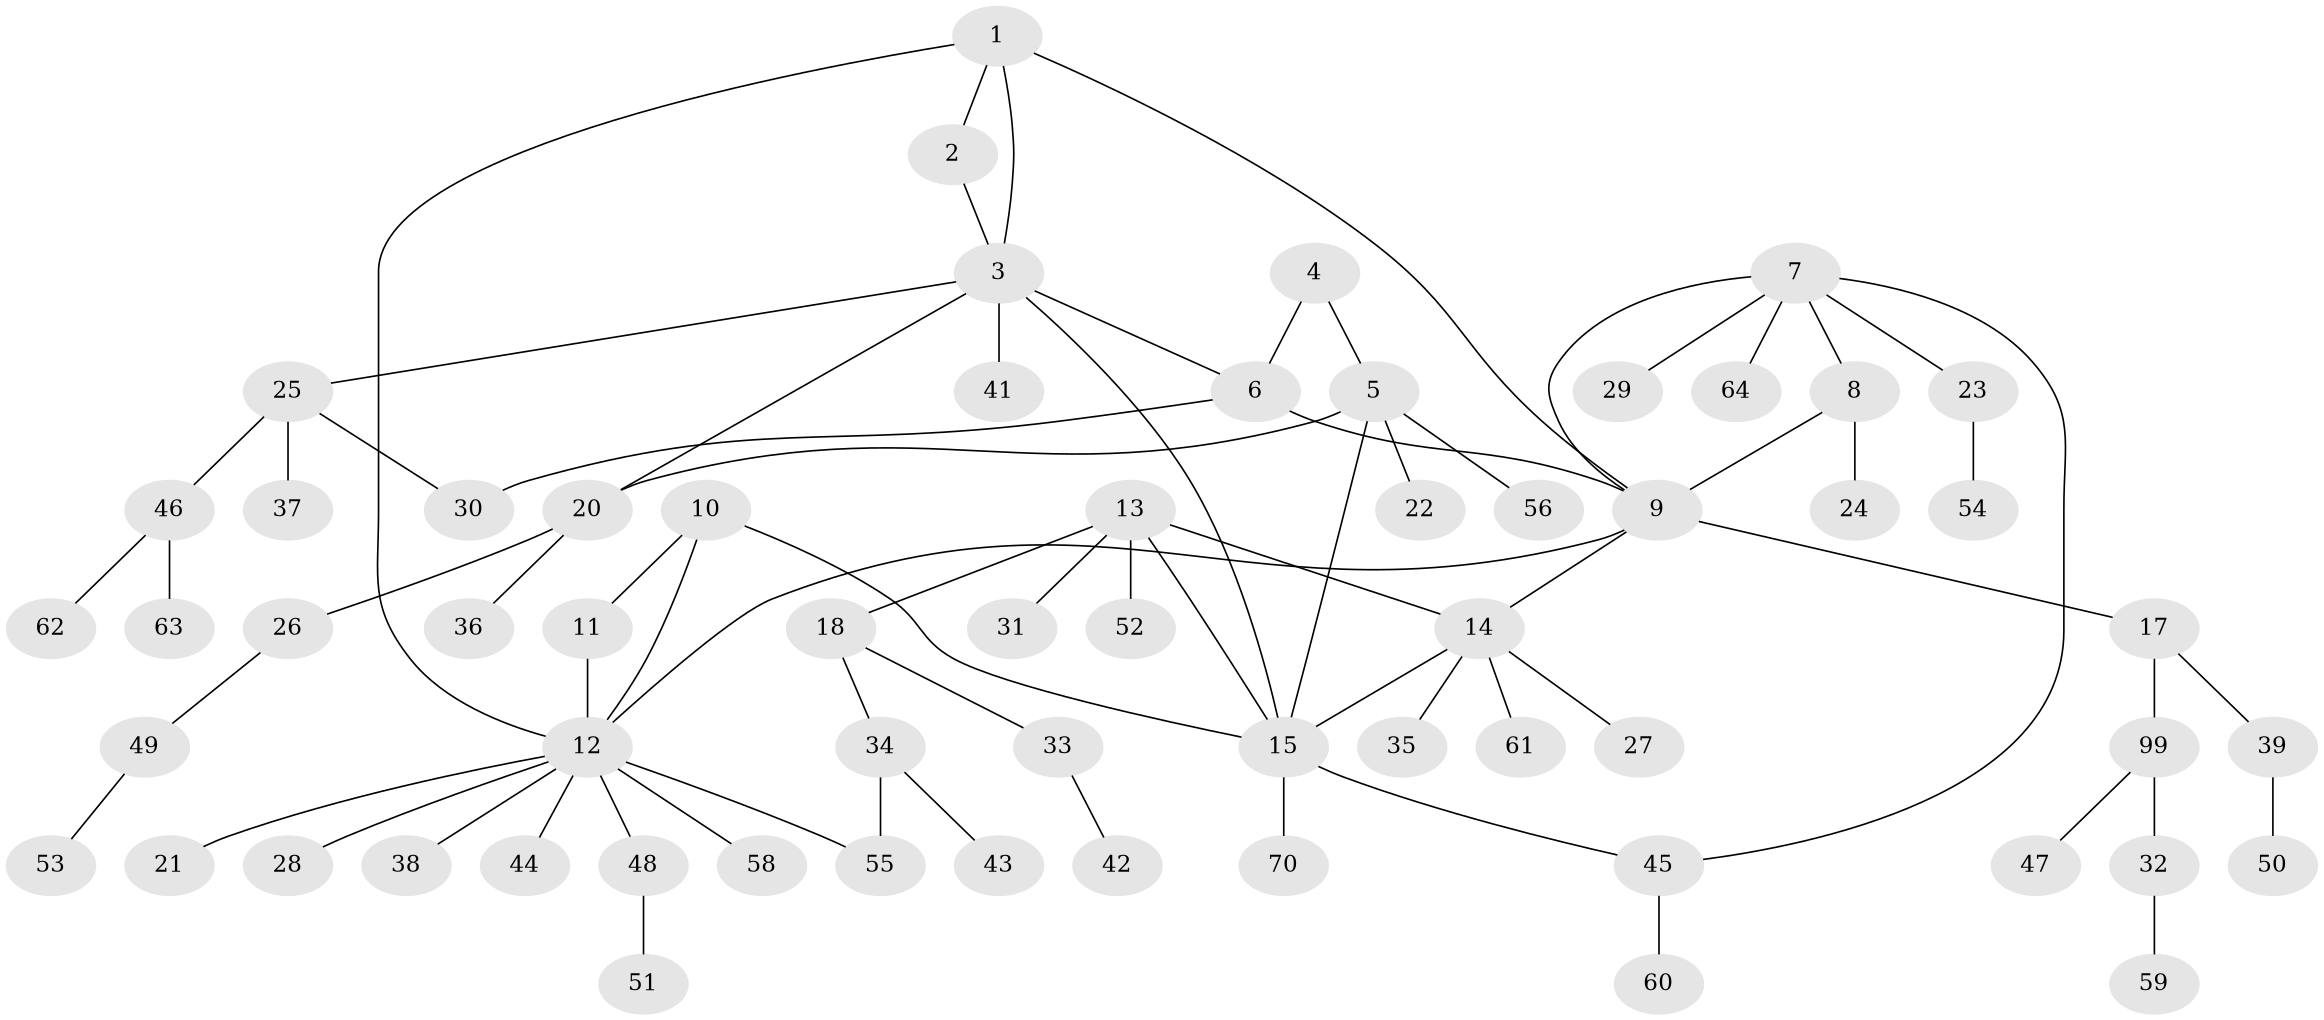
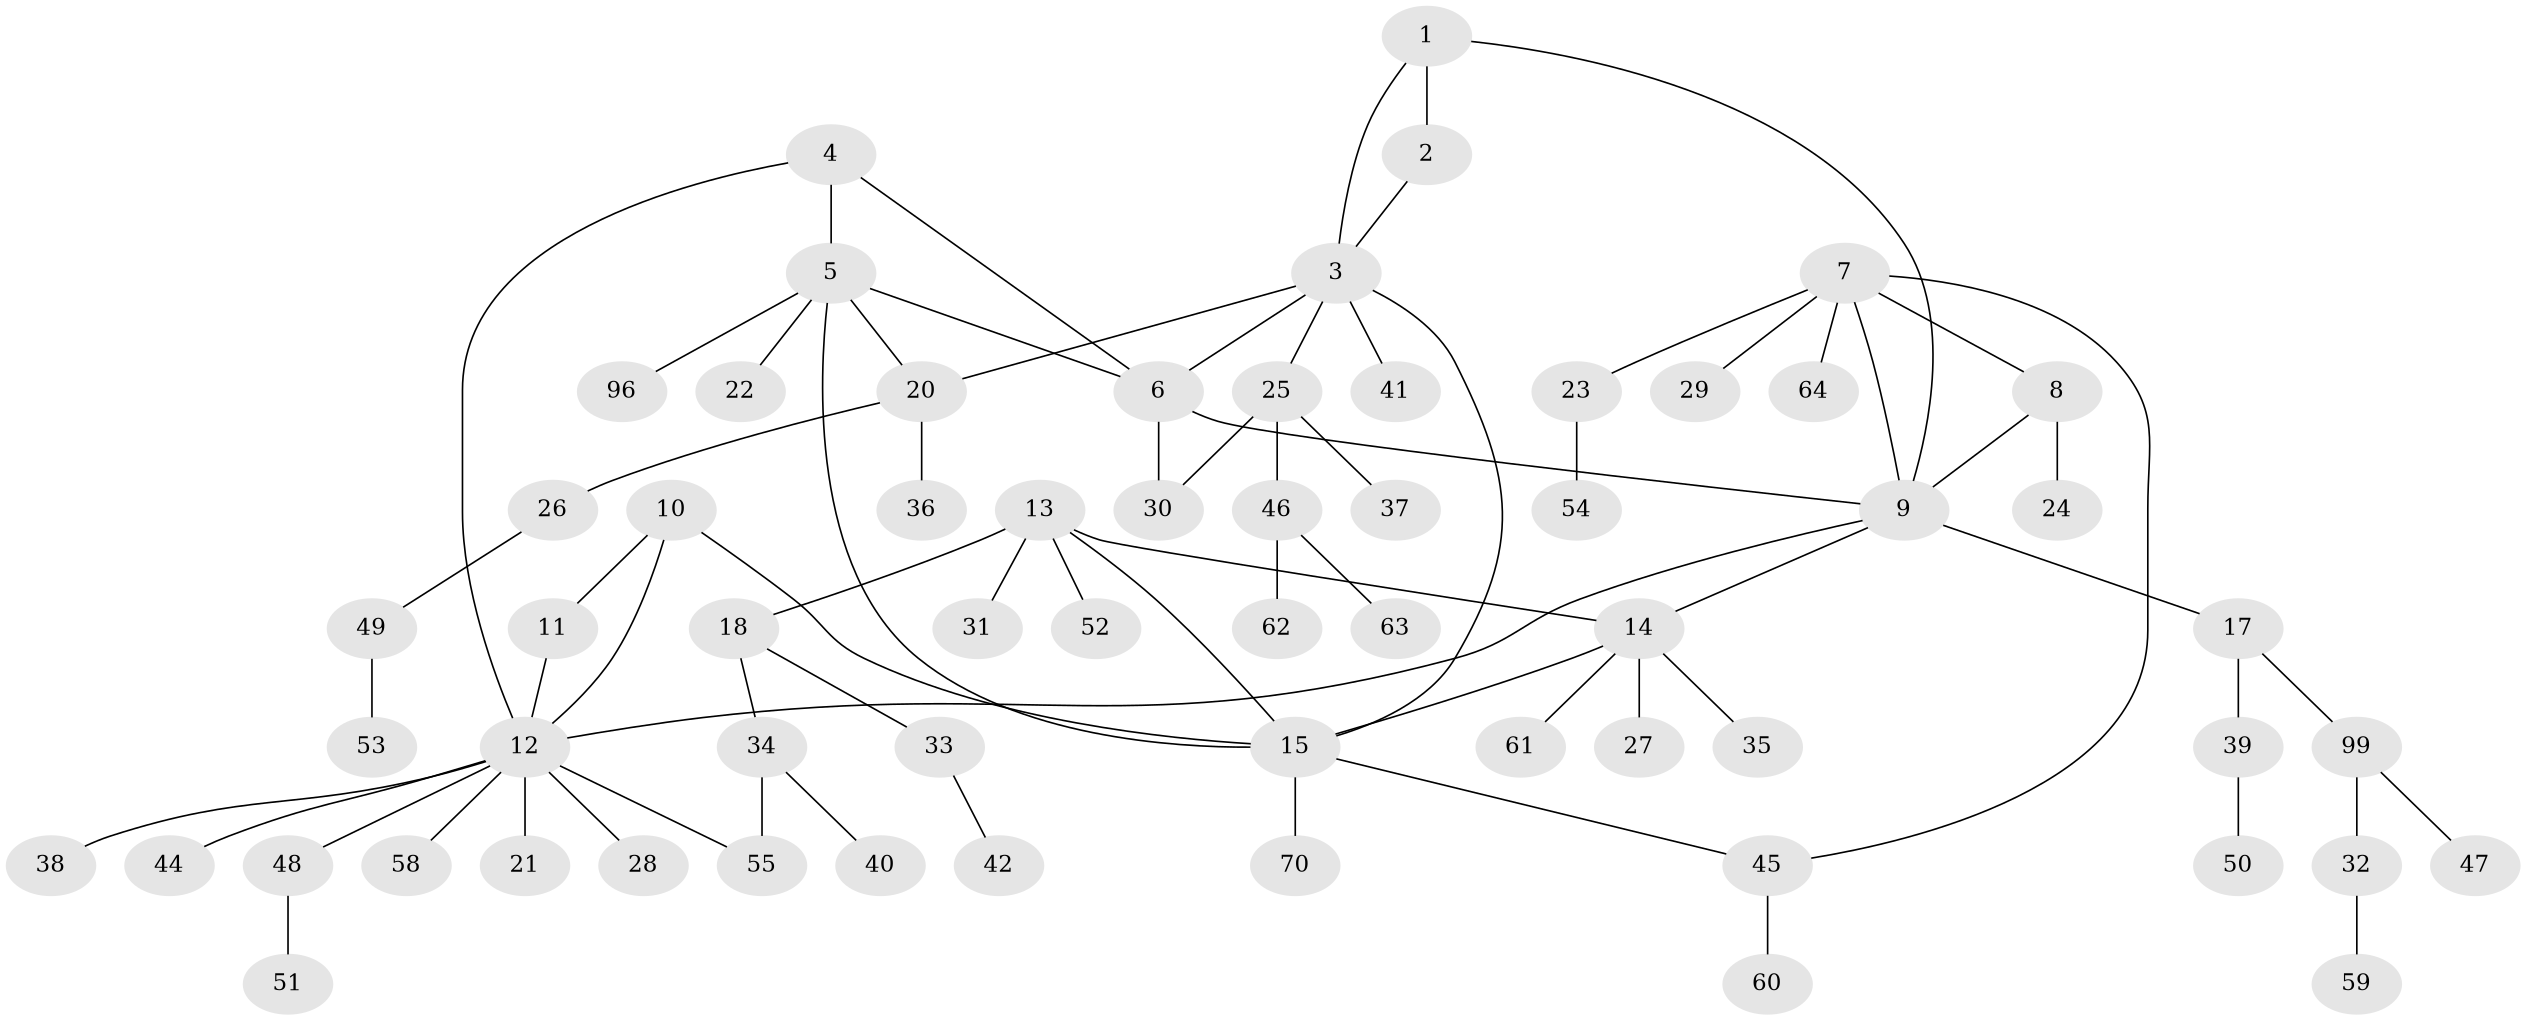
(396, 232) -> (471, 345)
none -> (995, 333)
(1539, 510) -> (622, 392)
(999, 866) -> (881, 866)
